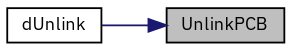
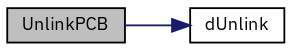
(125, 25) -> (149, 25)
